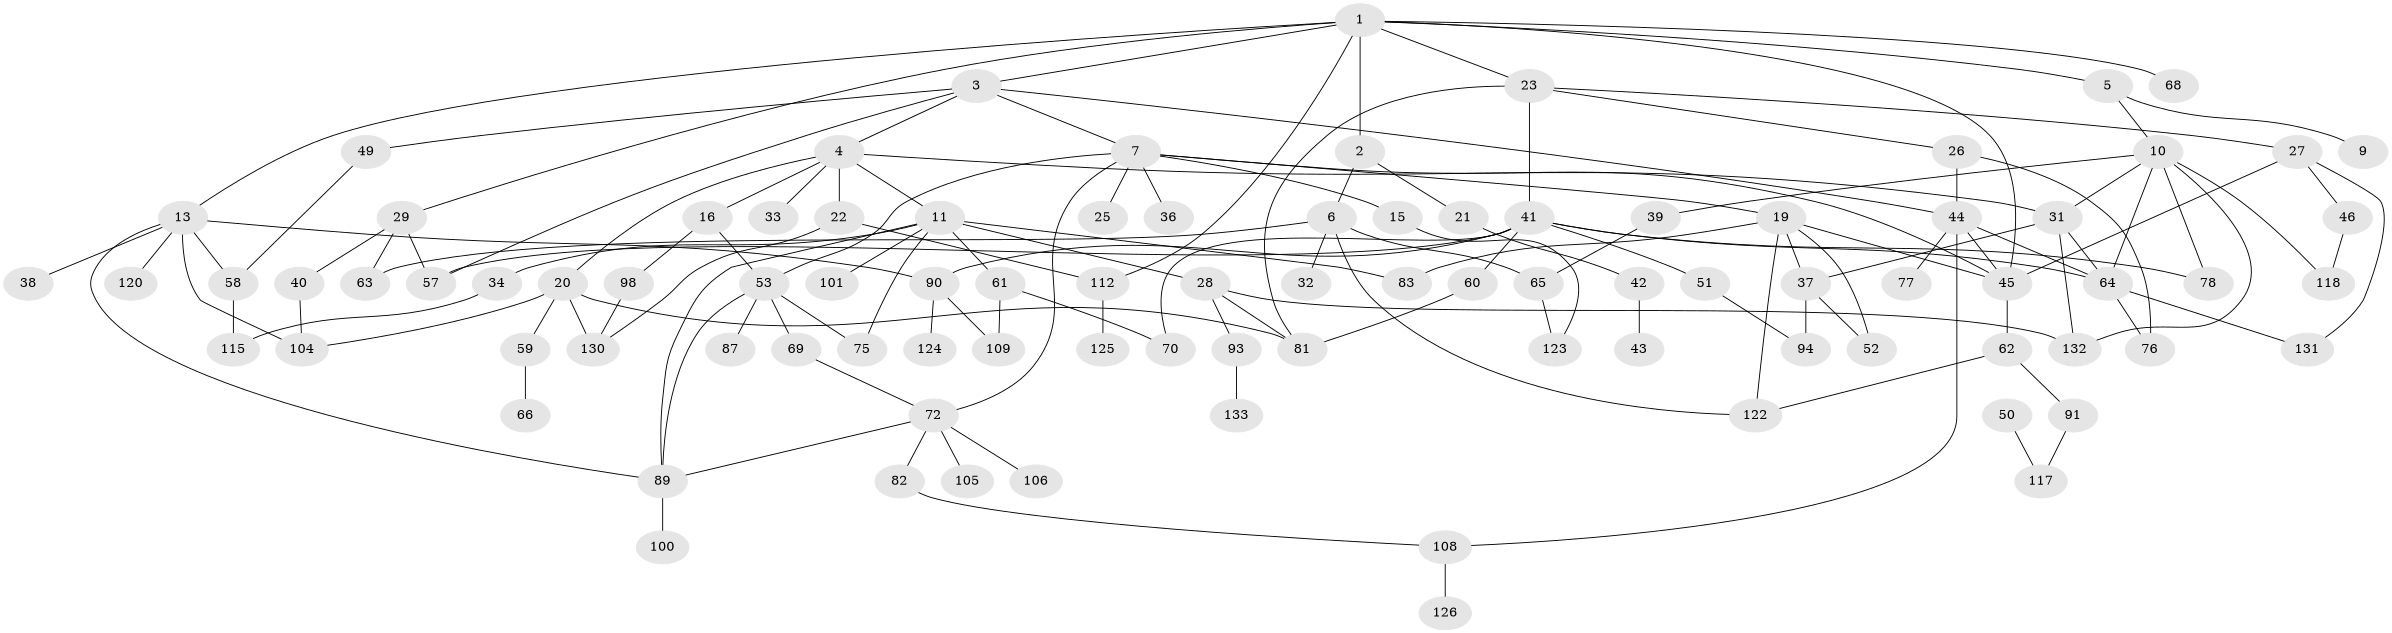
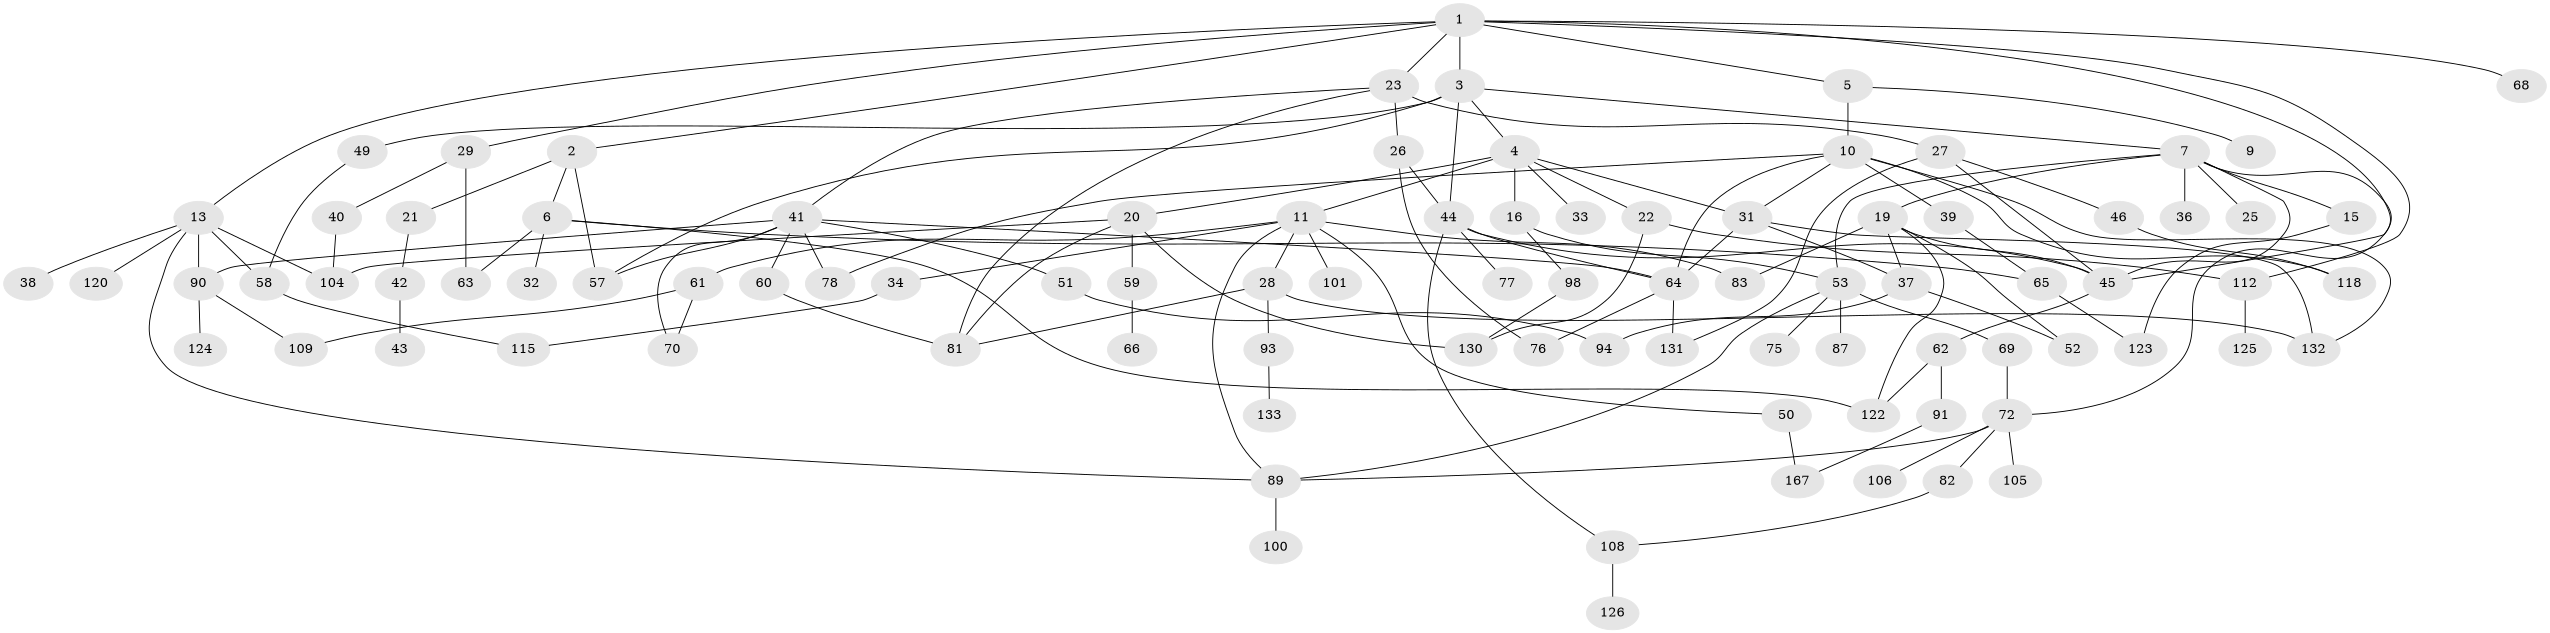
(416, 251) -> (584, 215)
(894, 280) -> (1481, 383)
(2041, 481) -> (1798, 481)
